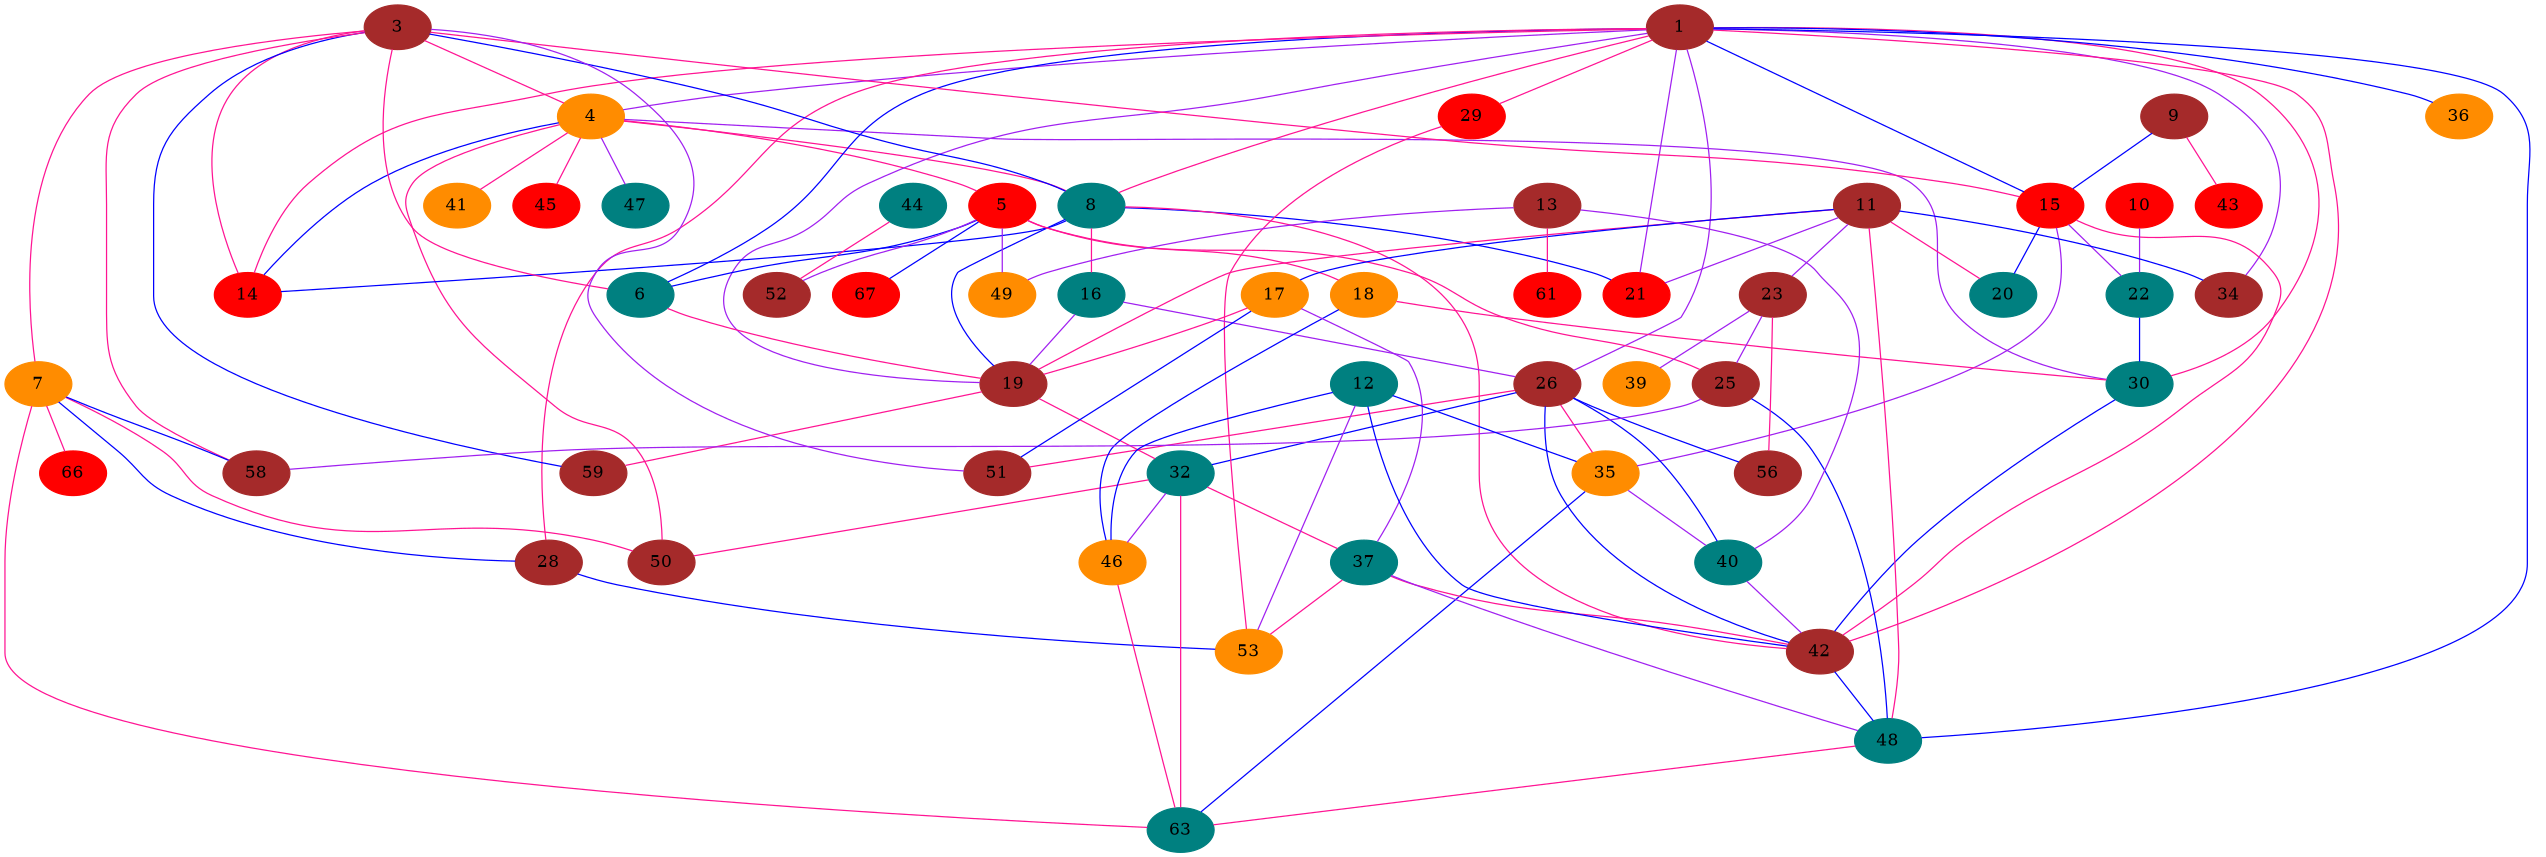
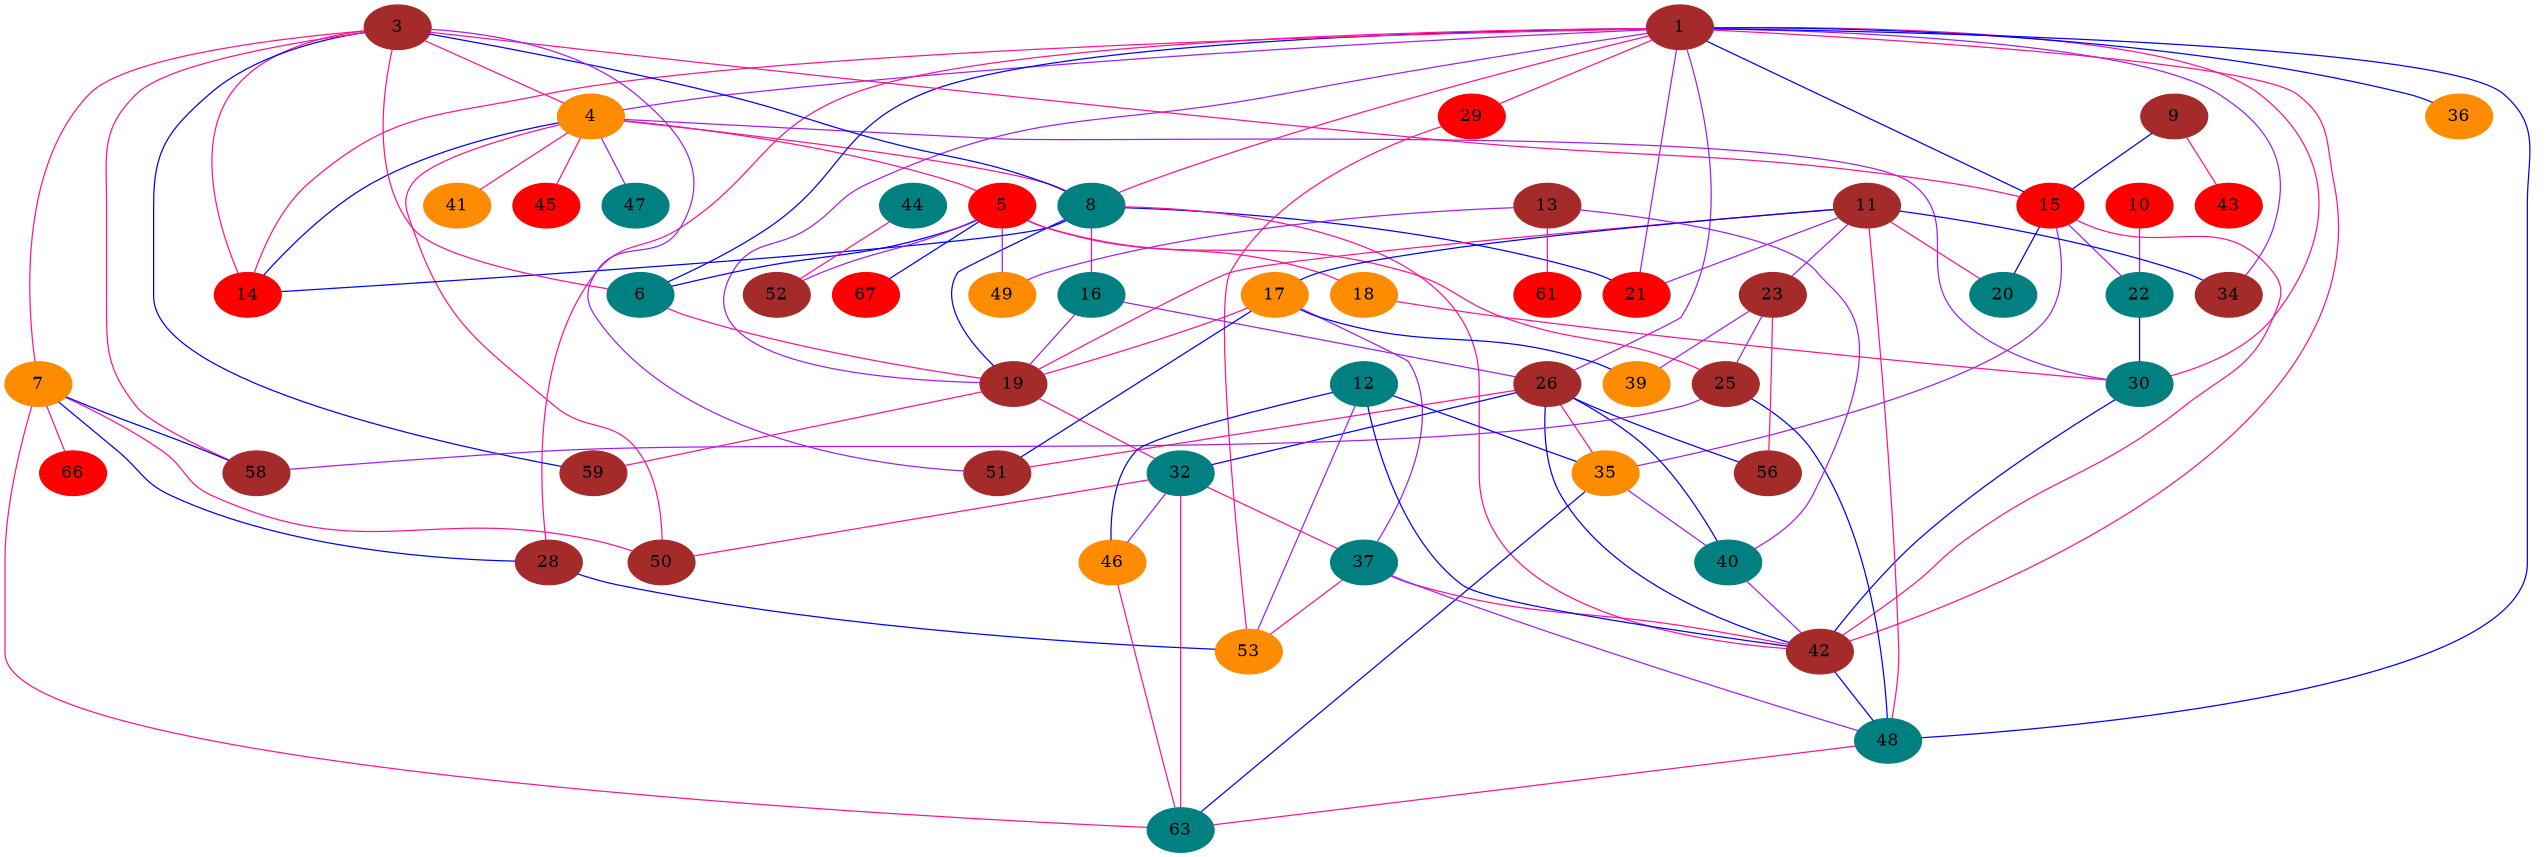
none -> (1456, 339)
(1182, 399) -> none
